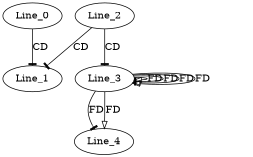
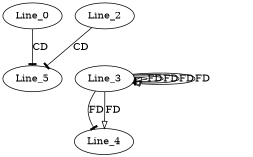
(105, 45) -> none
(32, 79) -> (32, 79)
